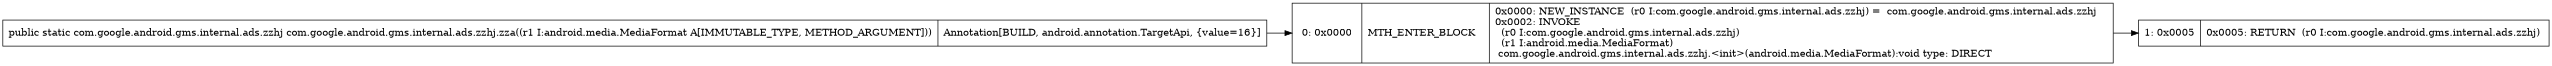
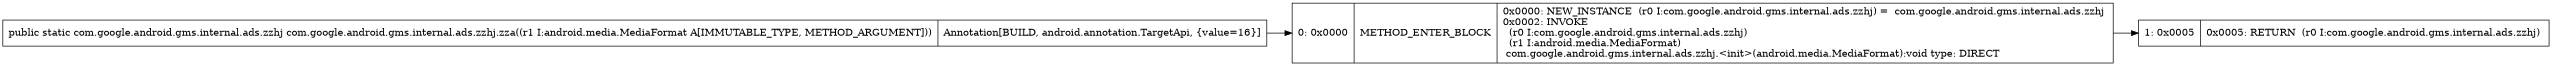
(1422, 33) -> (1426, 33)
